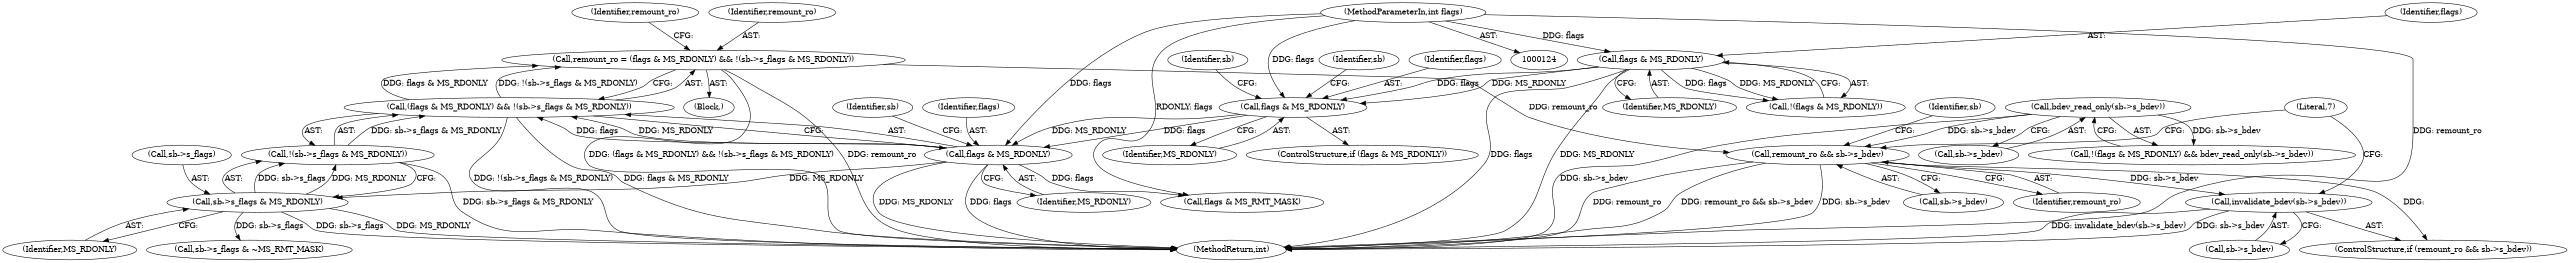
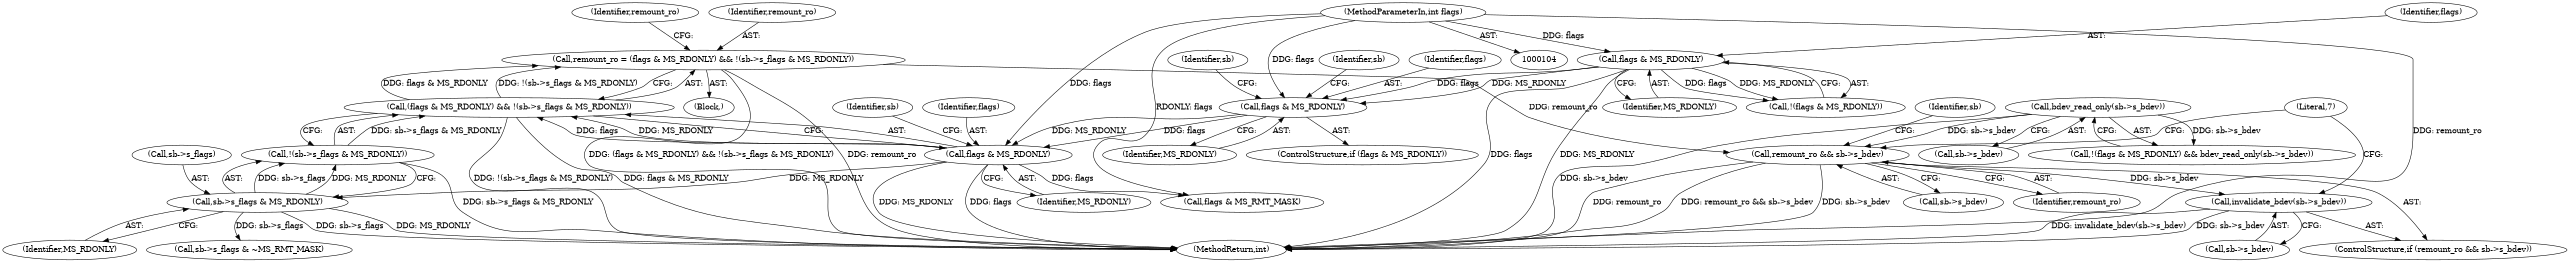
(1539, 60) -> (1539, 60)
(315, 131) -> (314, 131)
(2415, 203) -> (2414, 203)
